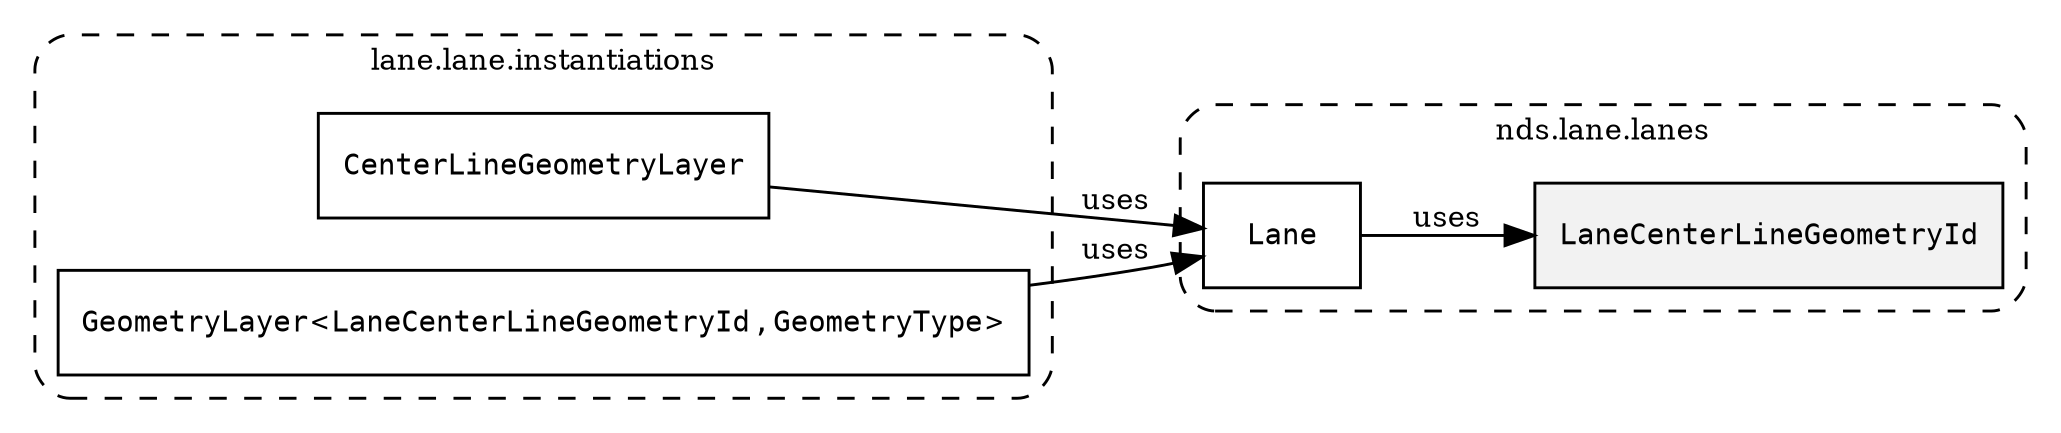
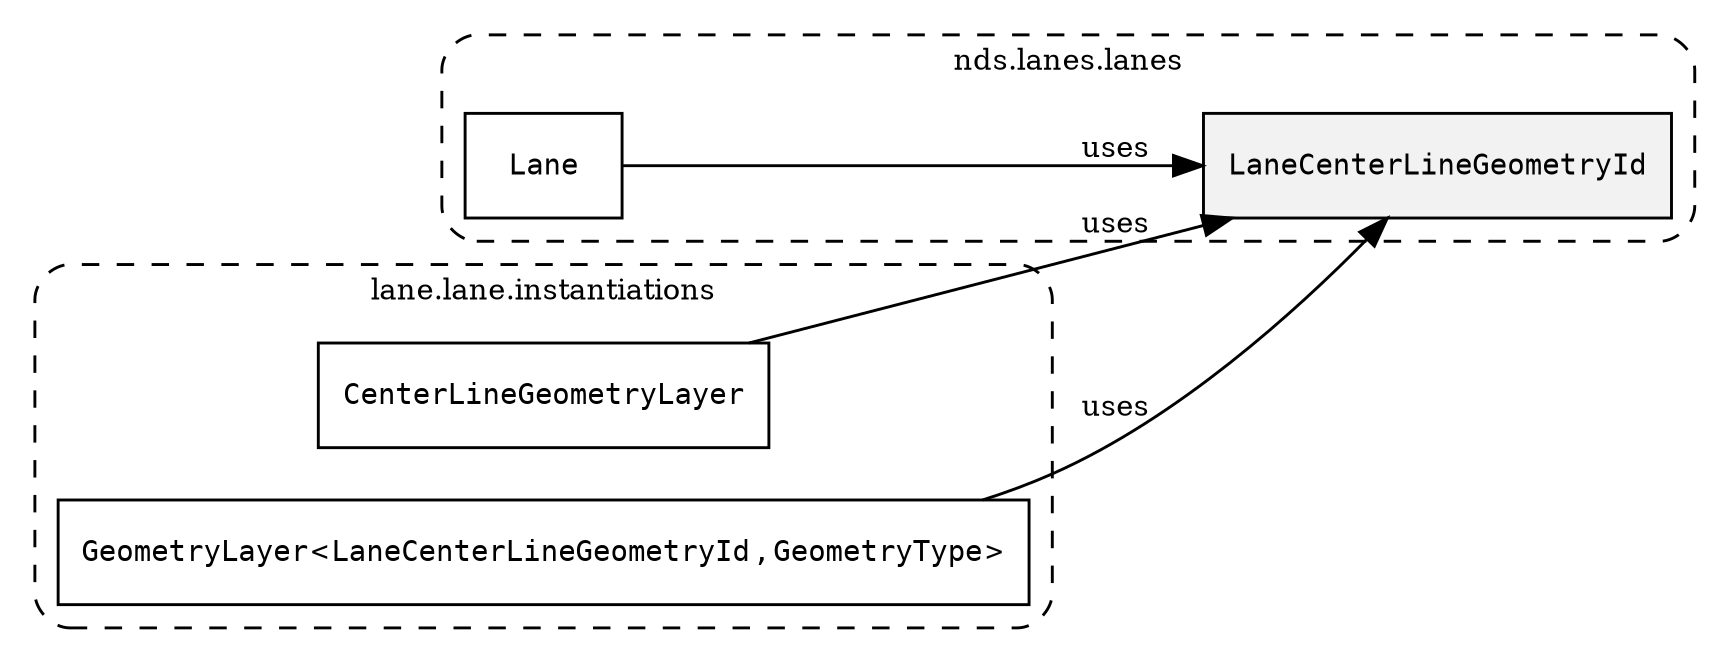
(1603, 132) -> (1068, 62)
(972, 206) -> (976, 284)
(1102, 275) -> (1190, 393)
